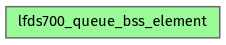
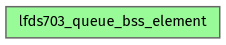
(113, 22) -> (113, 22)
